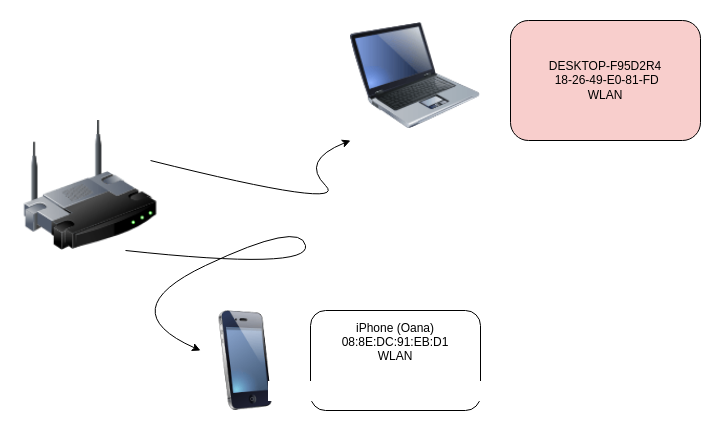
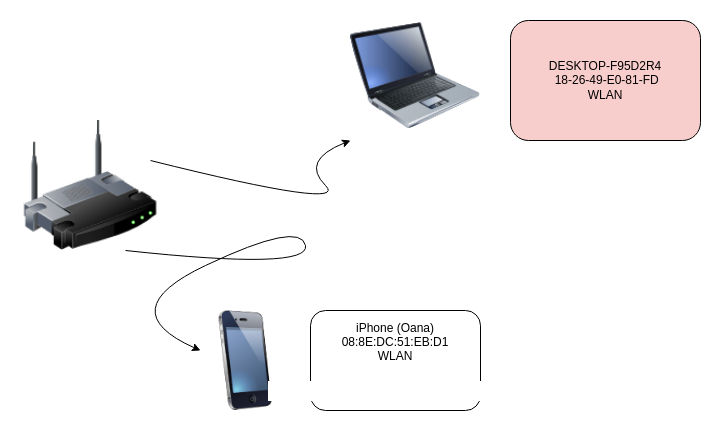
(396, 361) -> (396, 361)
